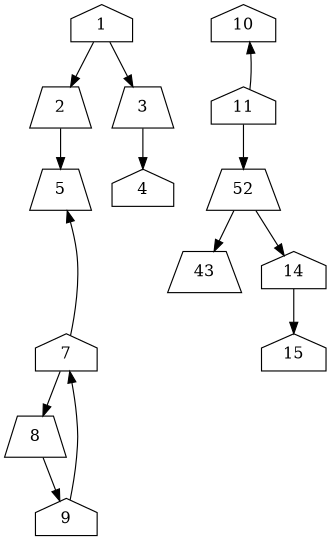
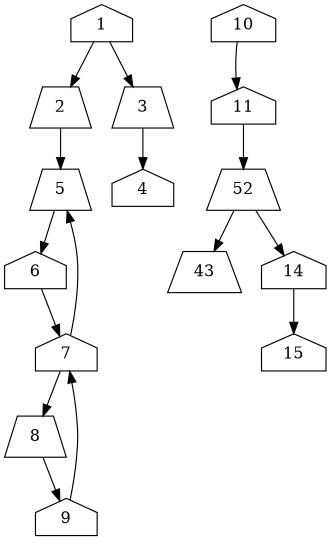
(251, 72) -> (236, 60)
none -> (35, 272)
